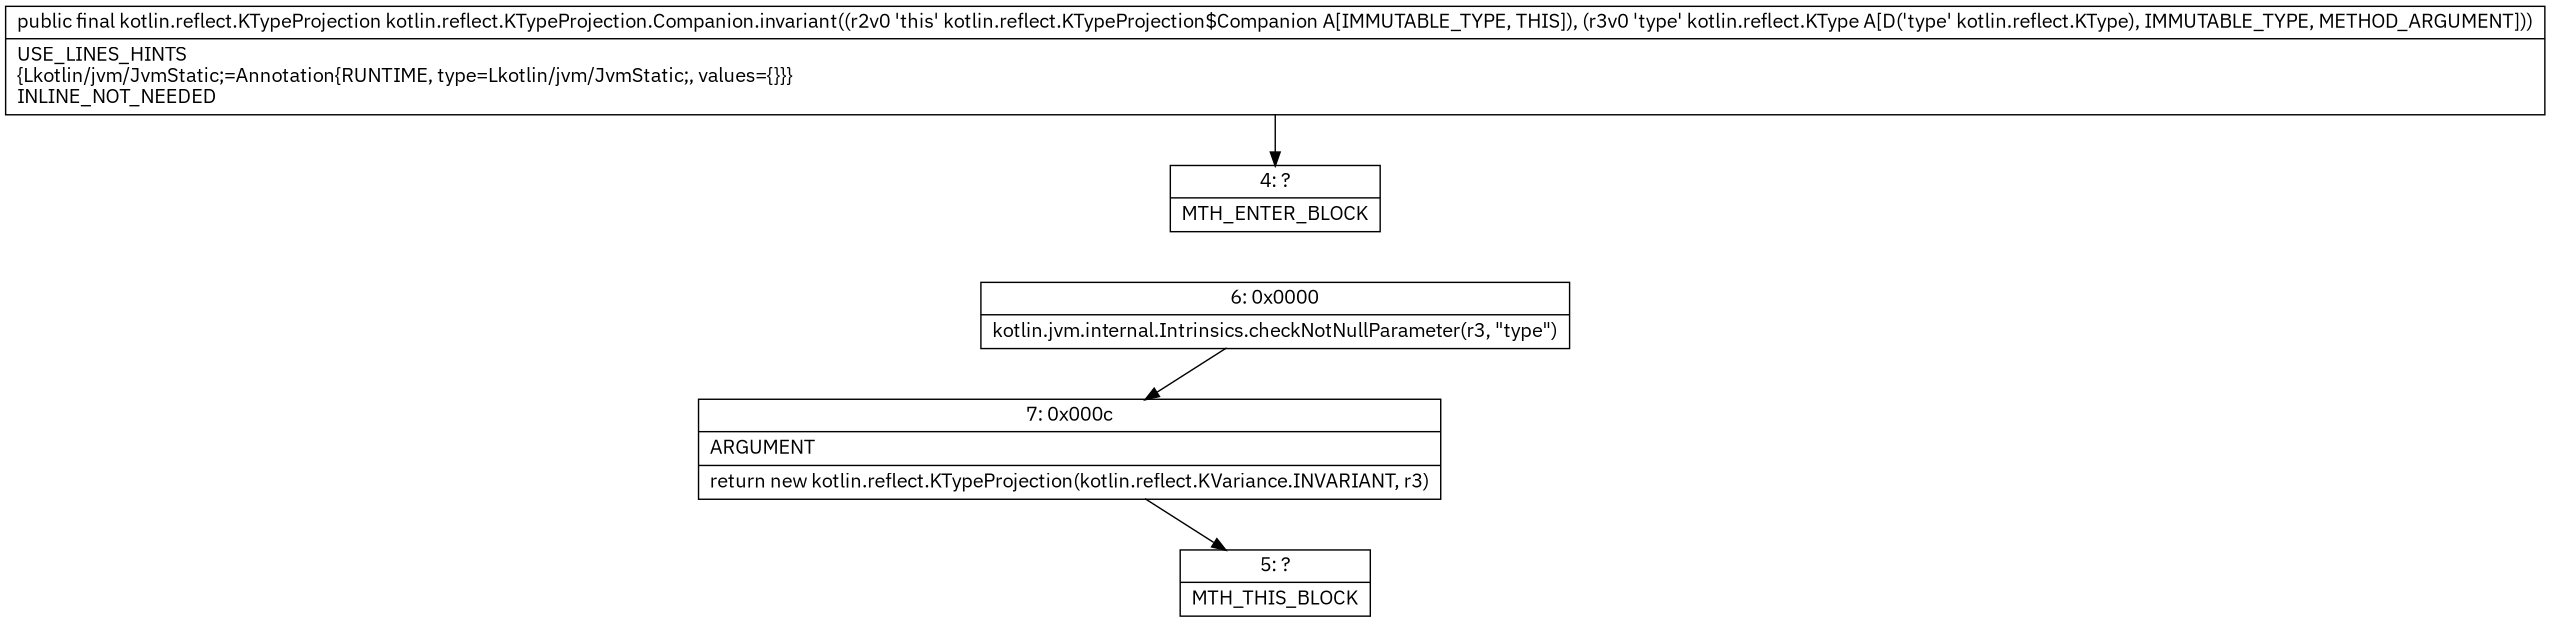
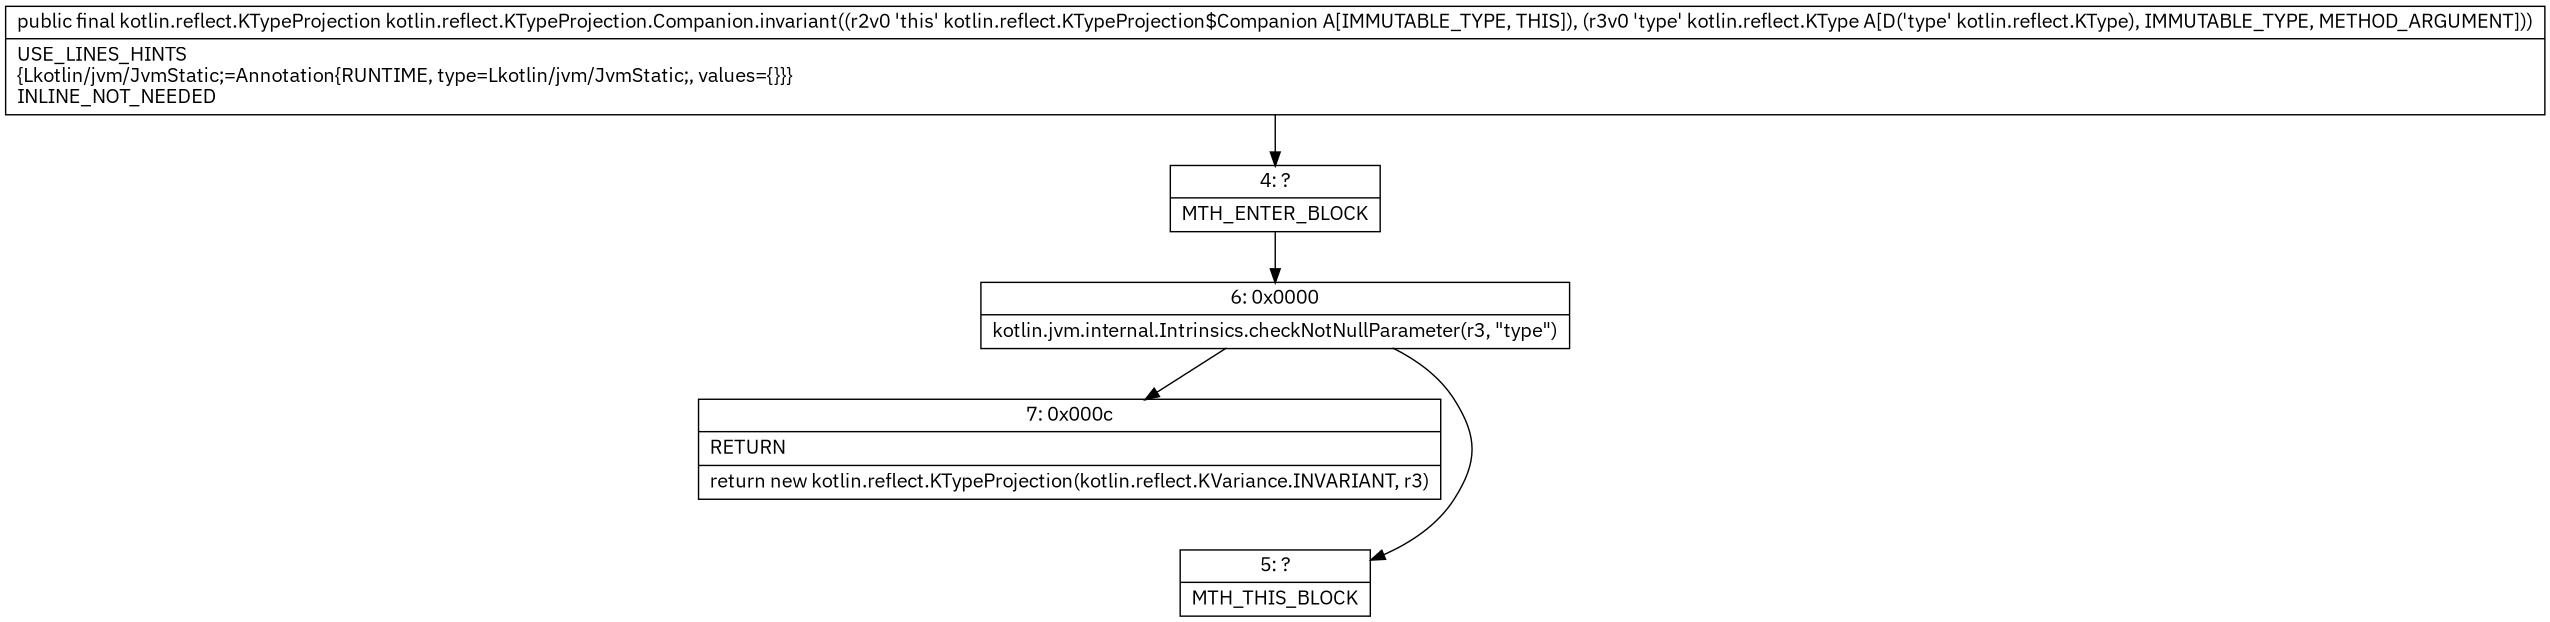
none -> (1275, 250)
(763, 448) -> (749, 448)
(1179, 521) -> (1472, 454)
